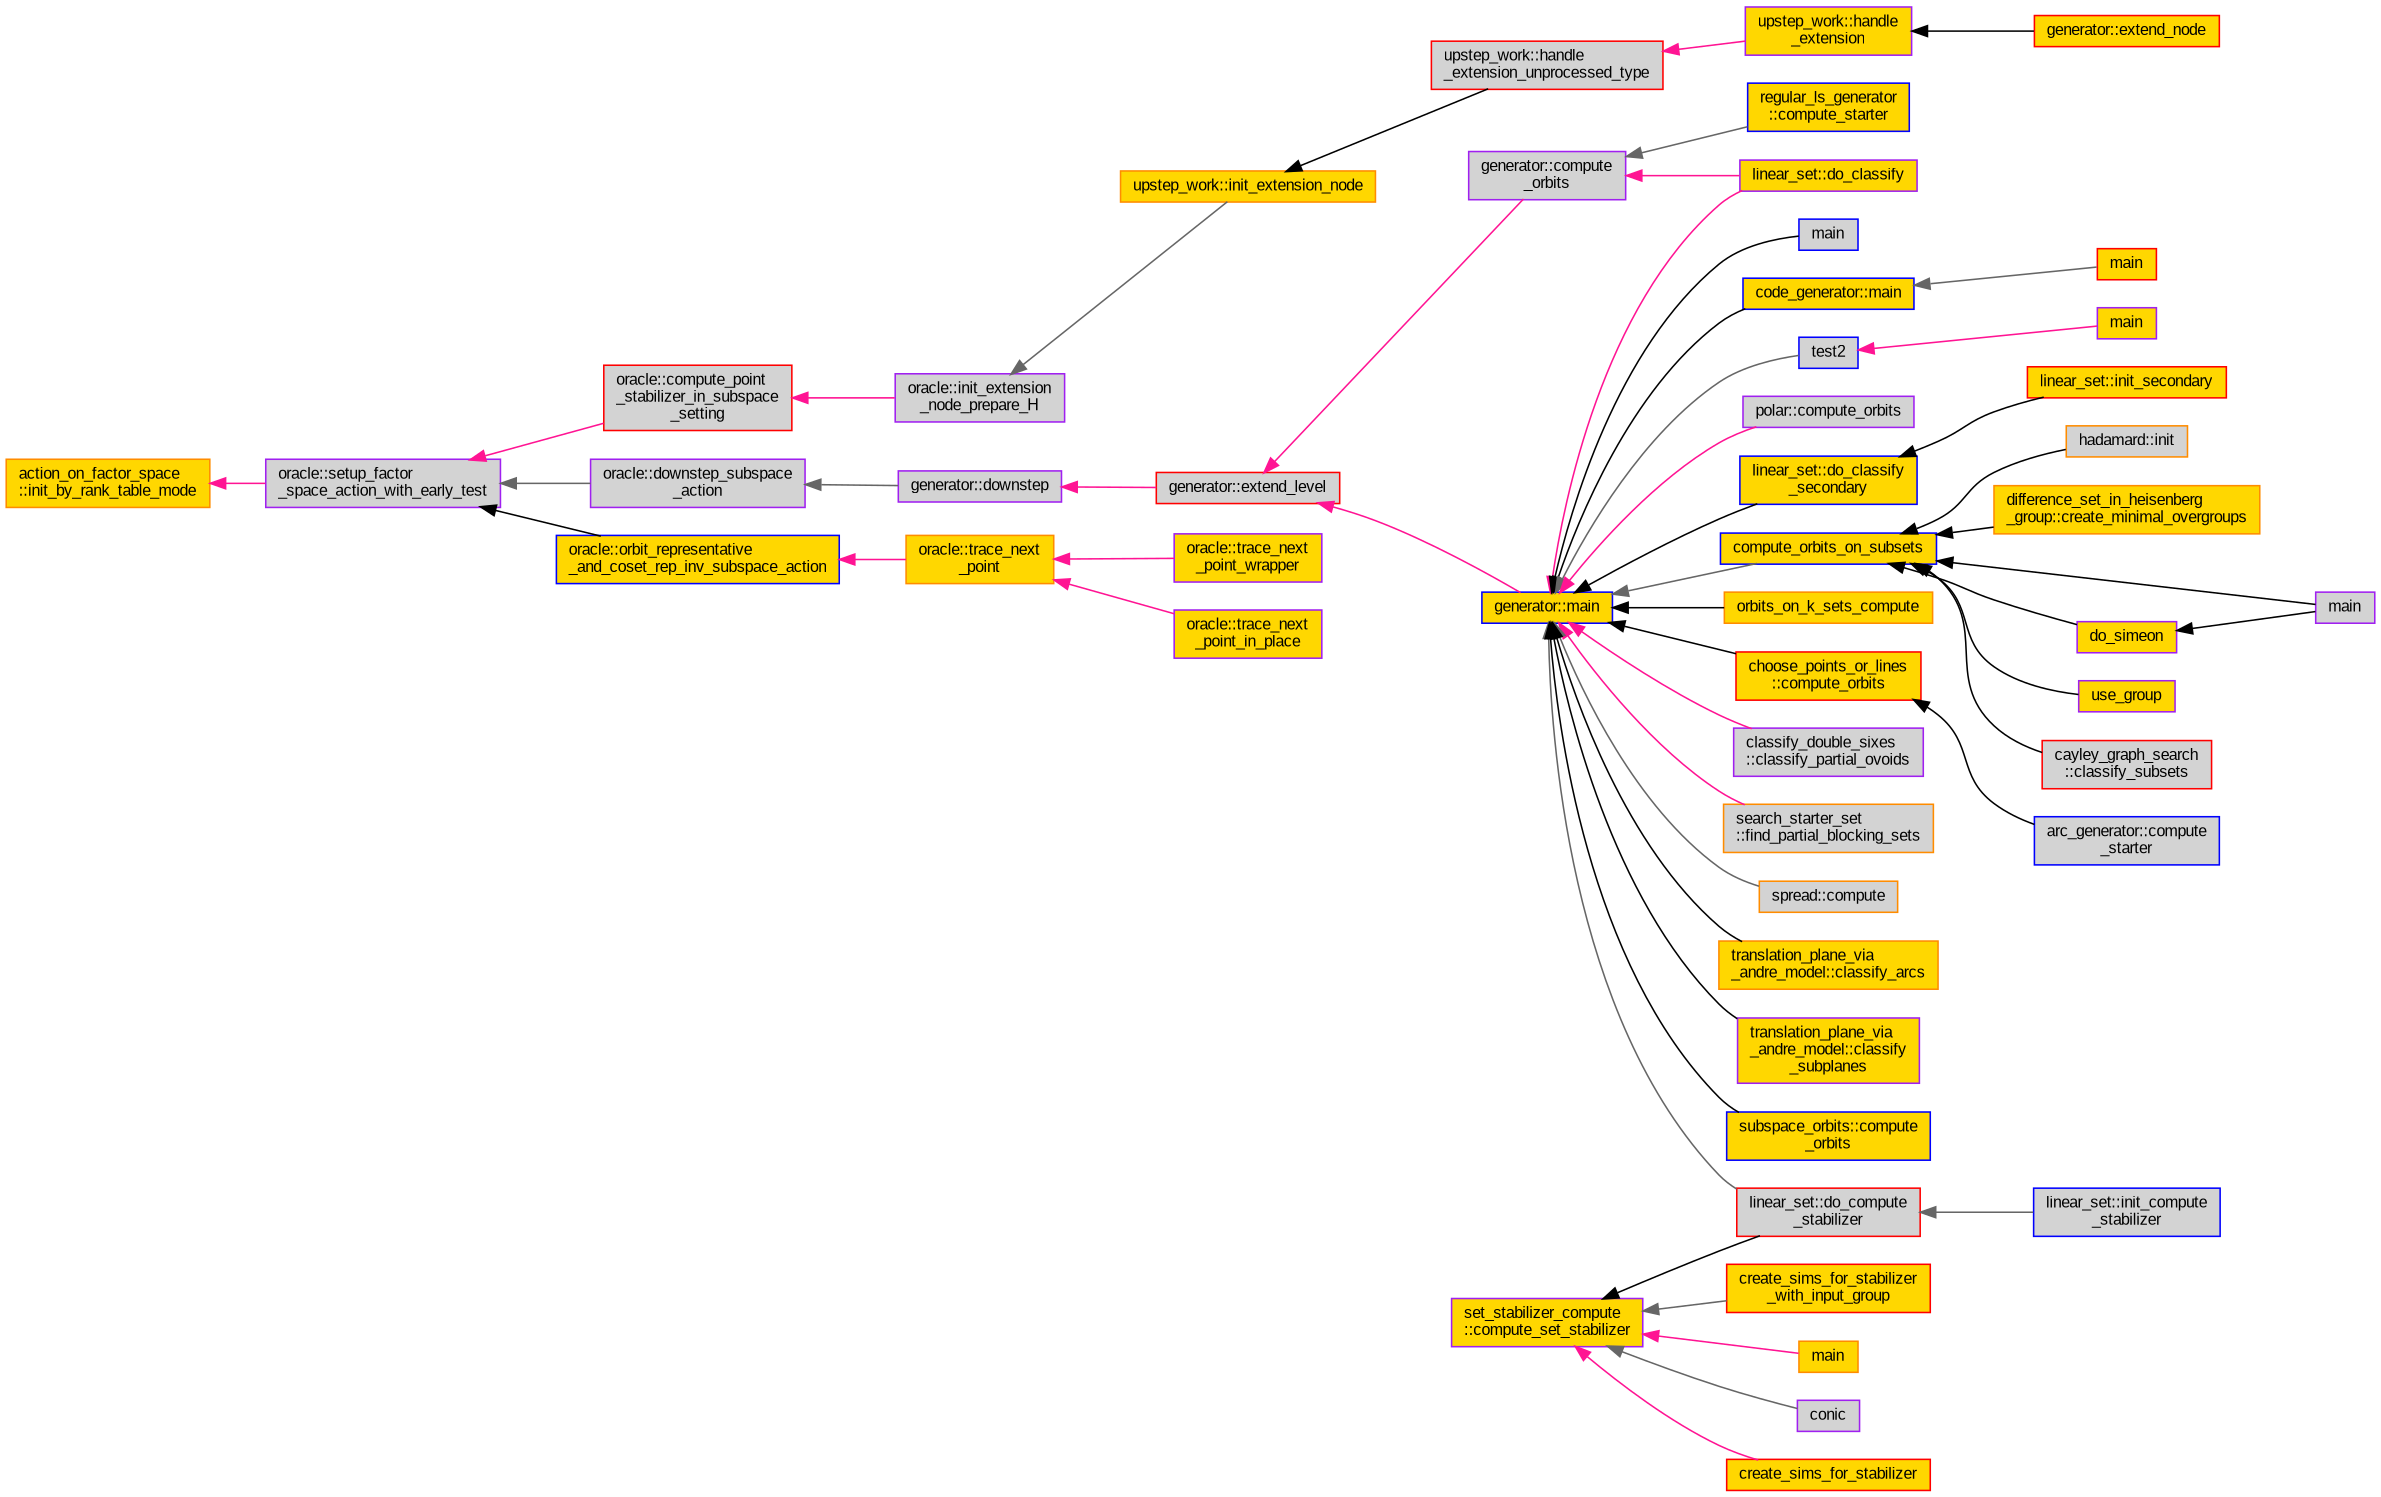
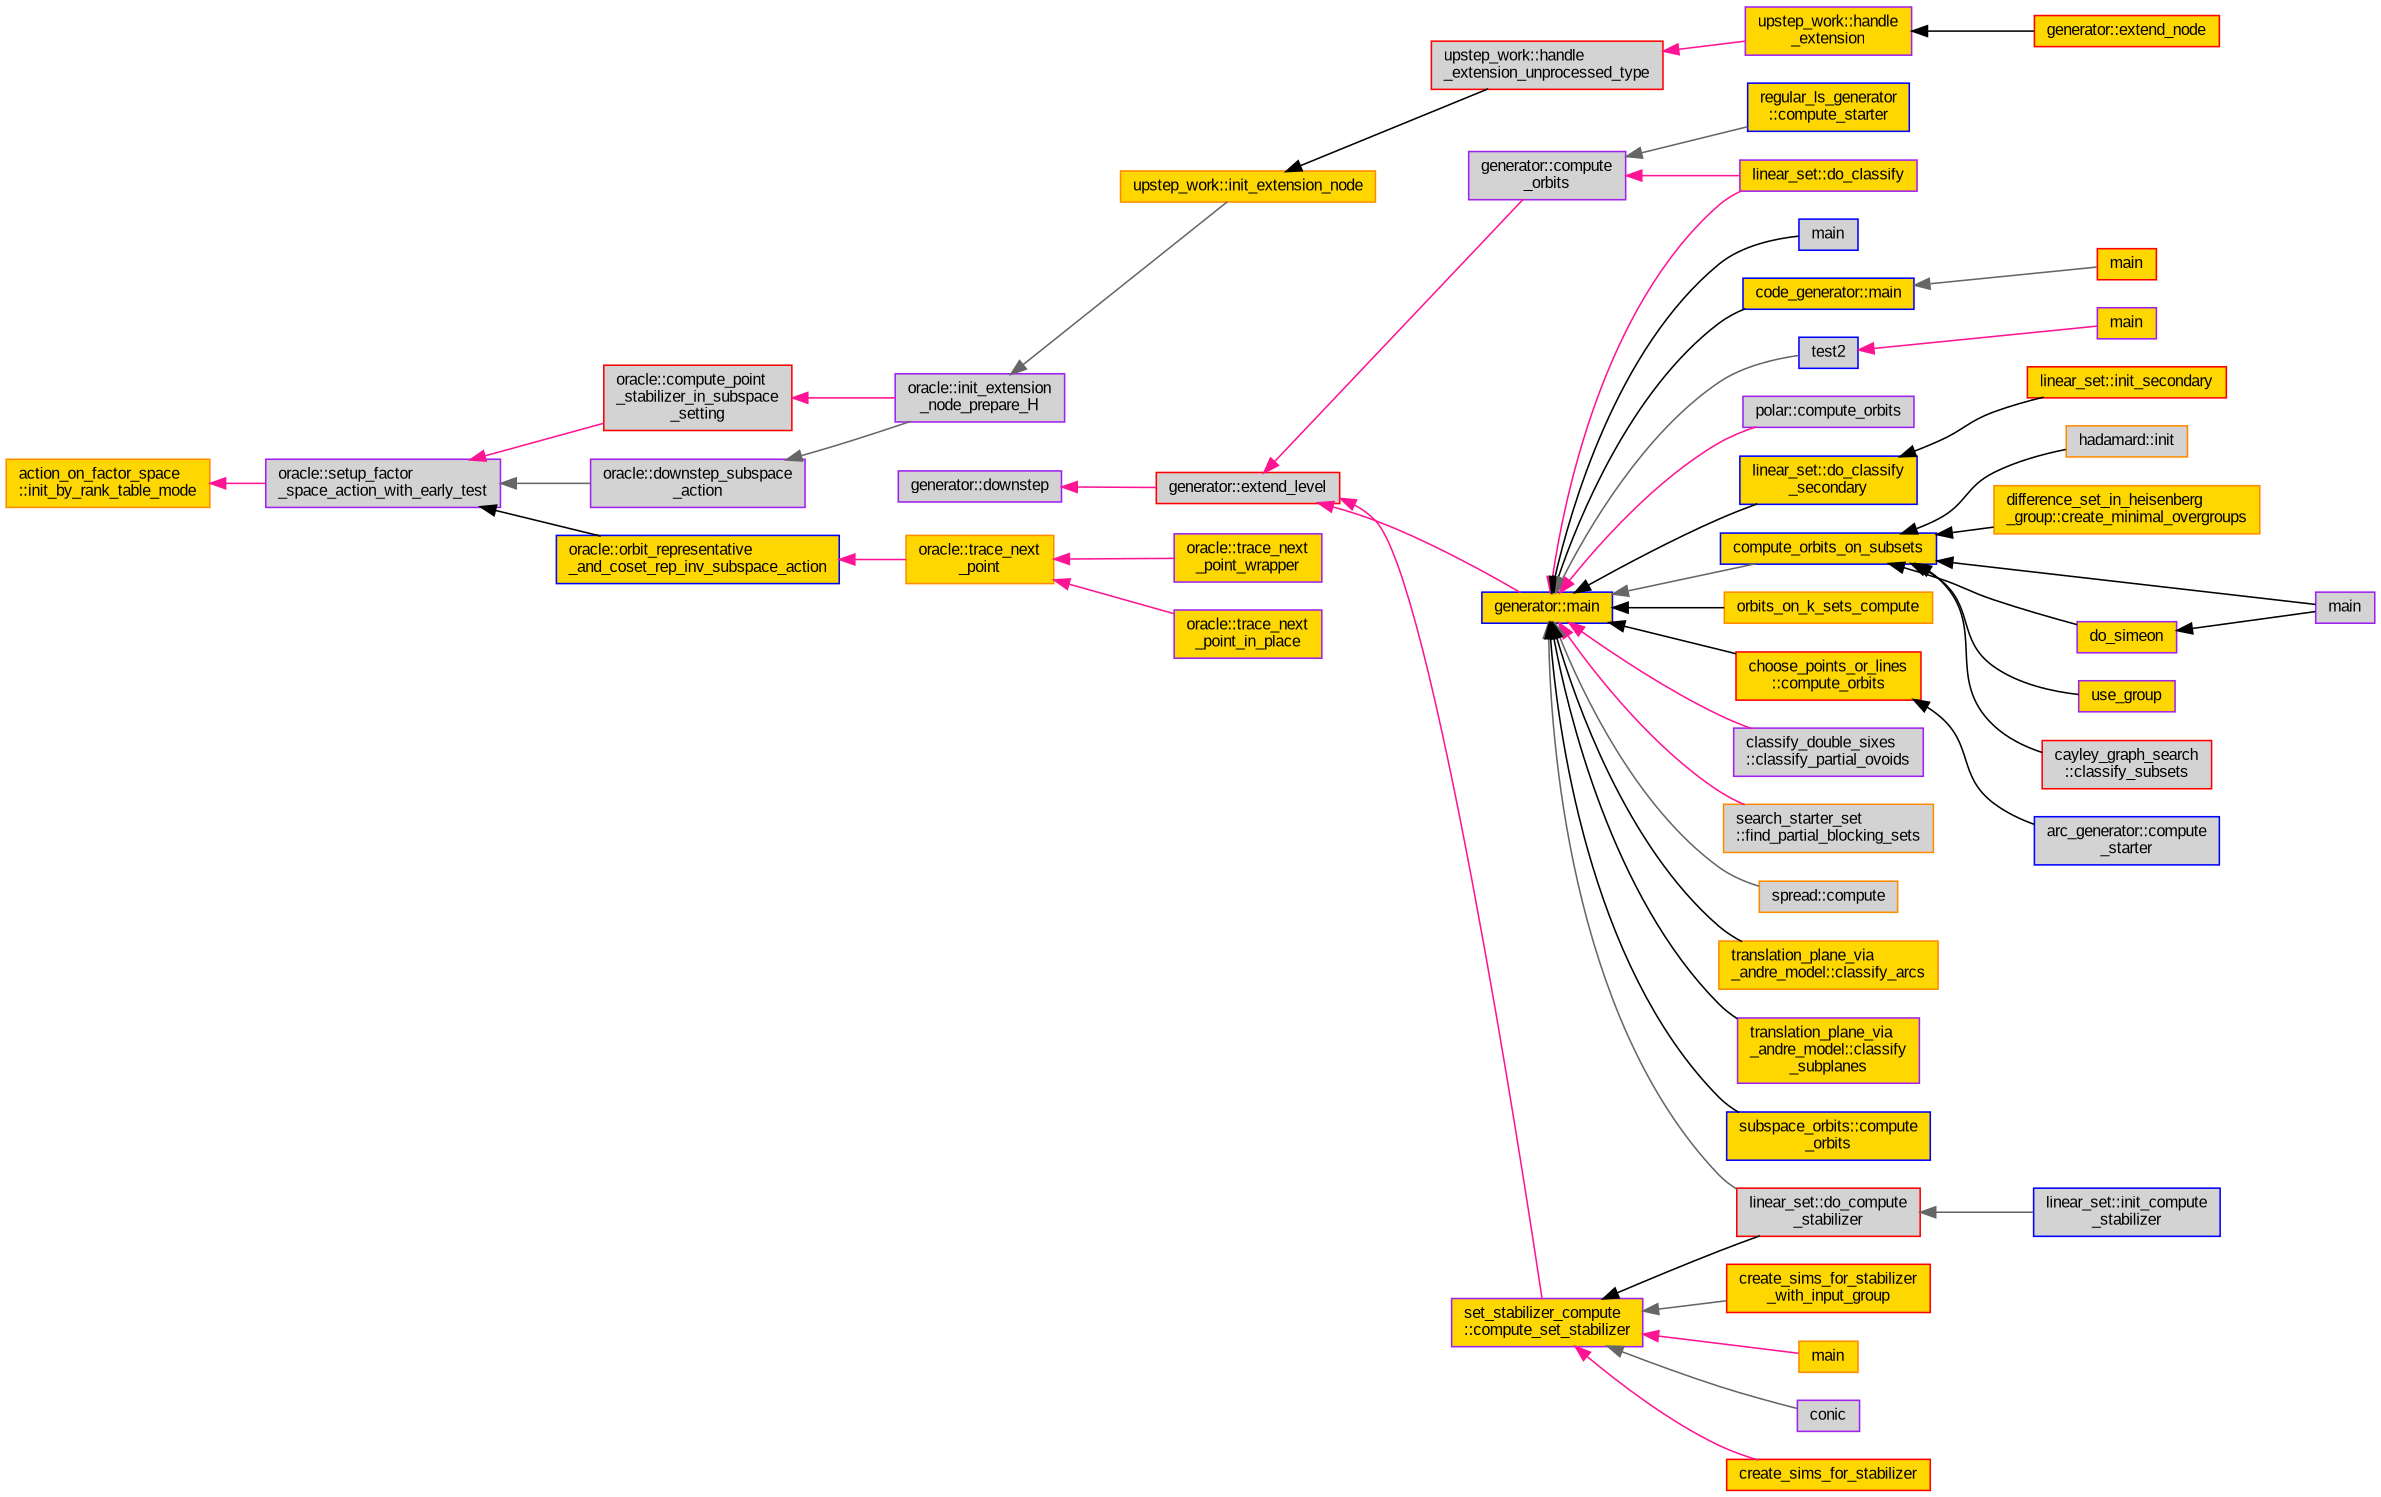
(860, 485) -> (856, 439)
none -> (1474, 893)
